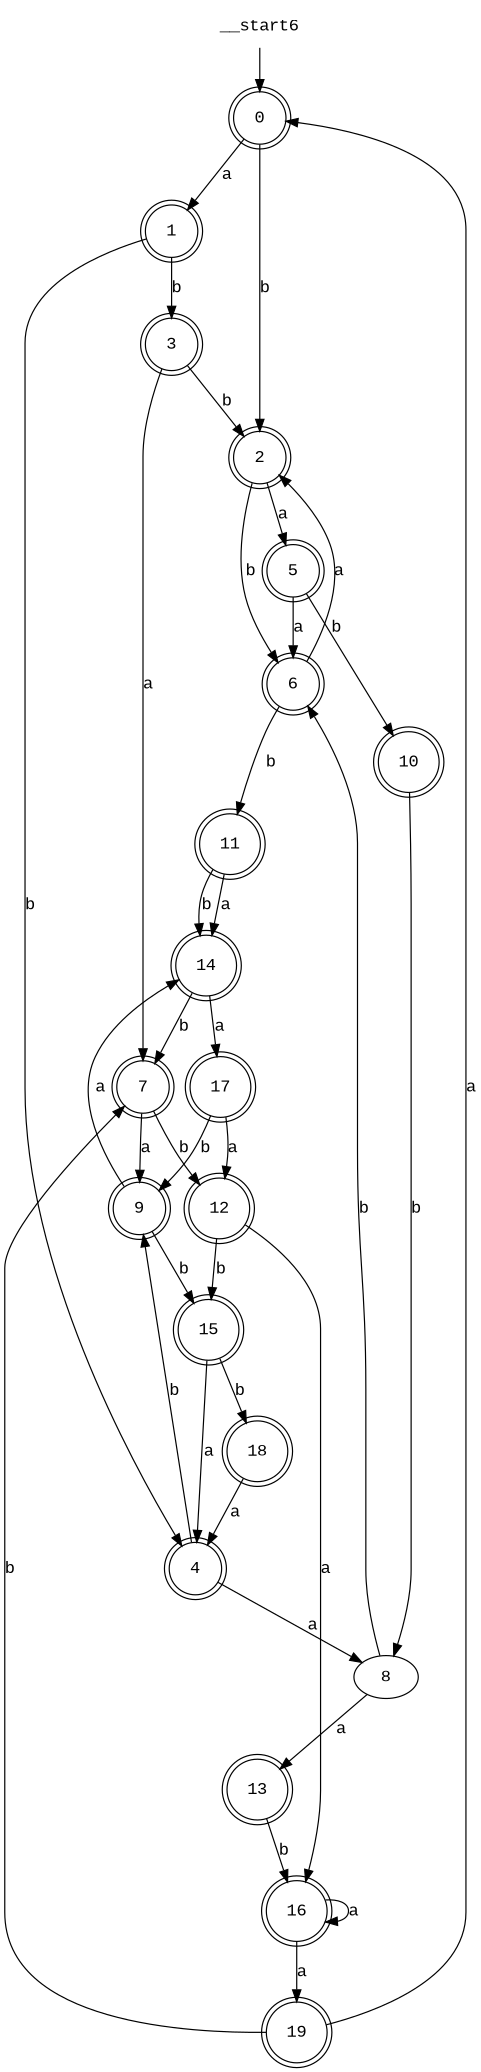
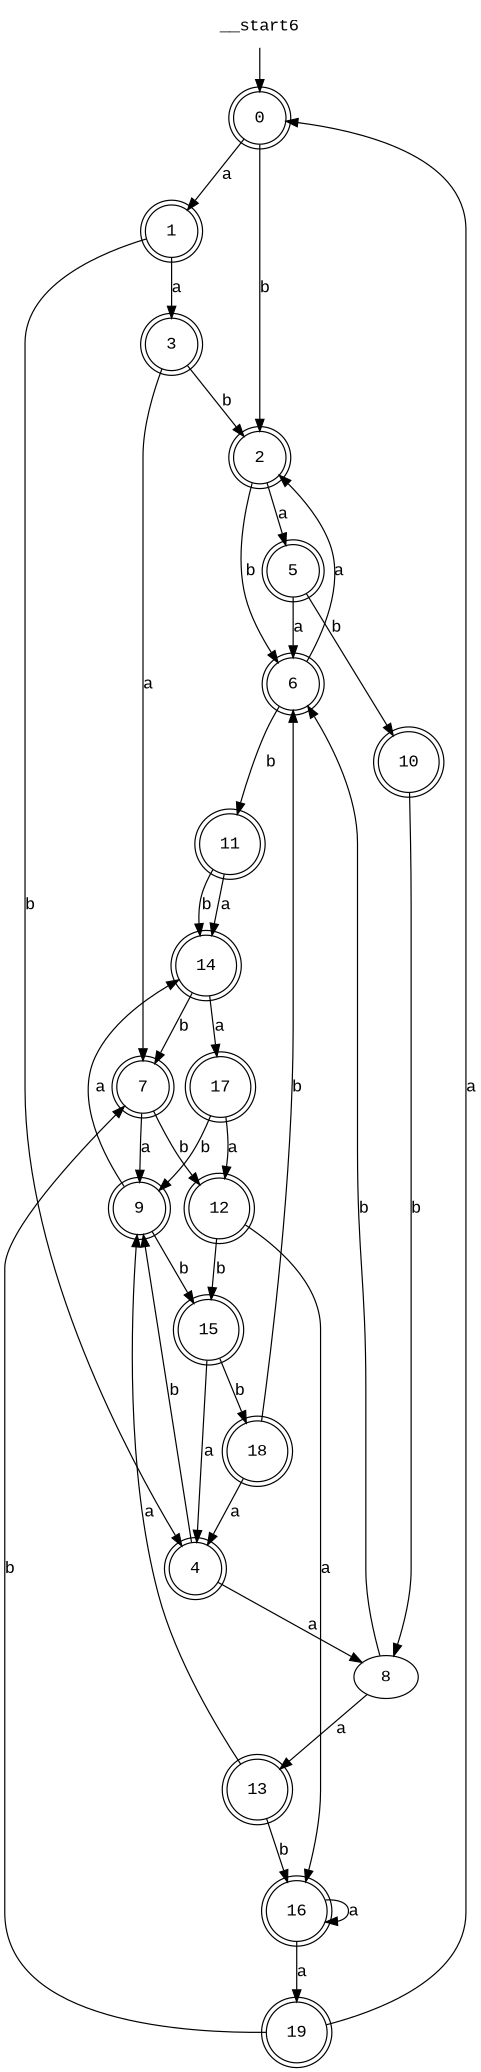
(177, 288) -> (177, 288)
none -> (292, 1073)
none -> (143, 1516)
